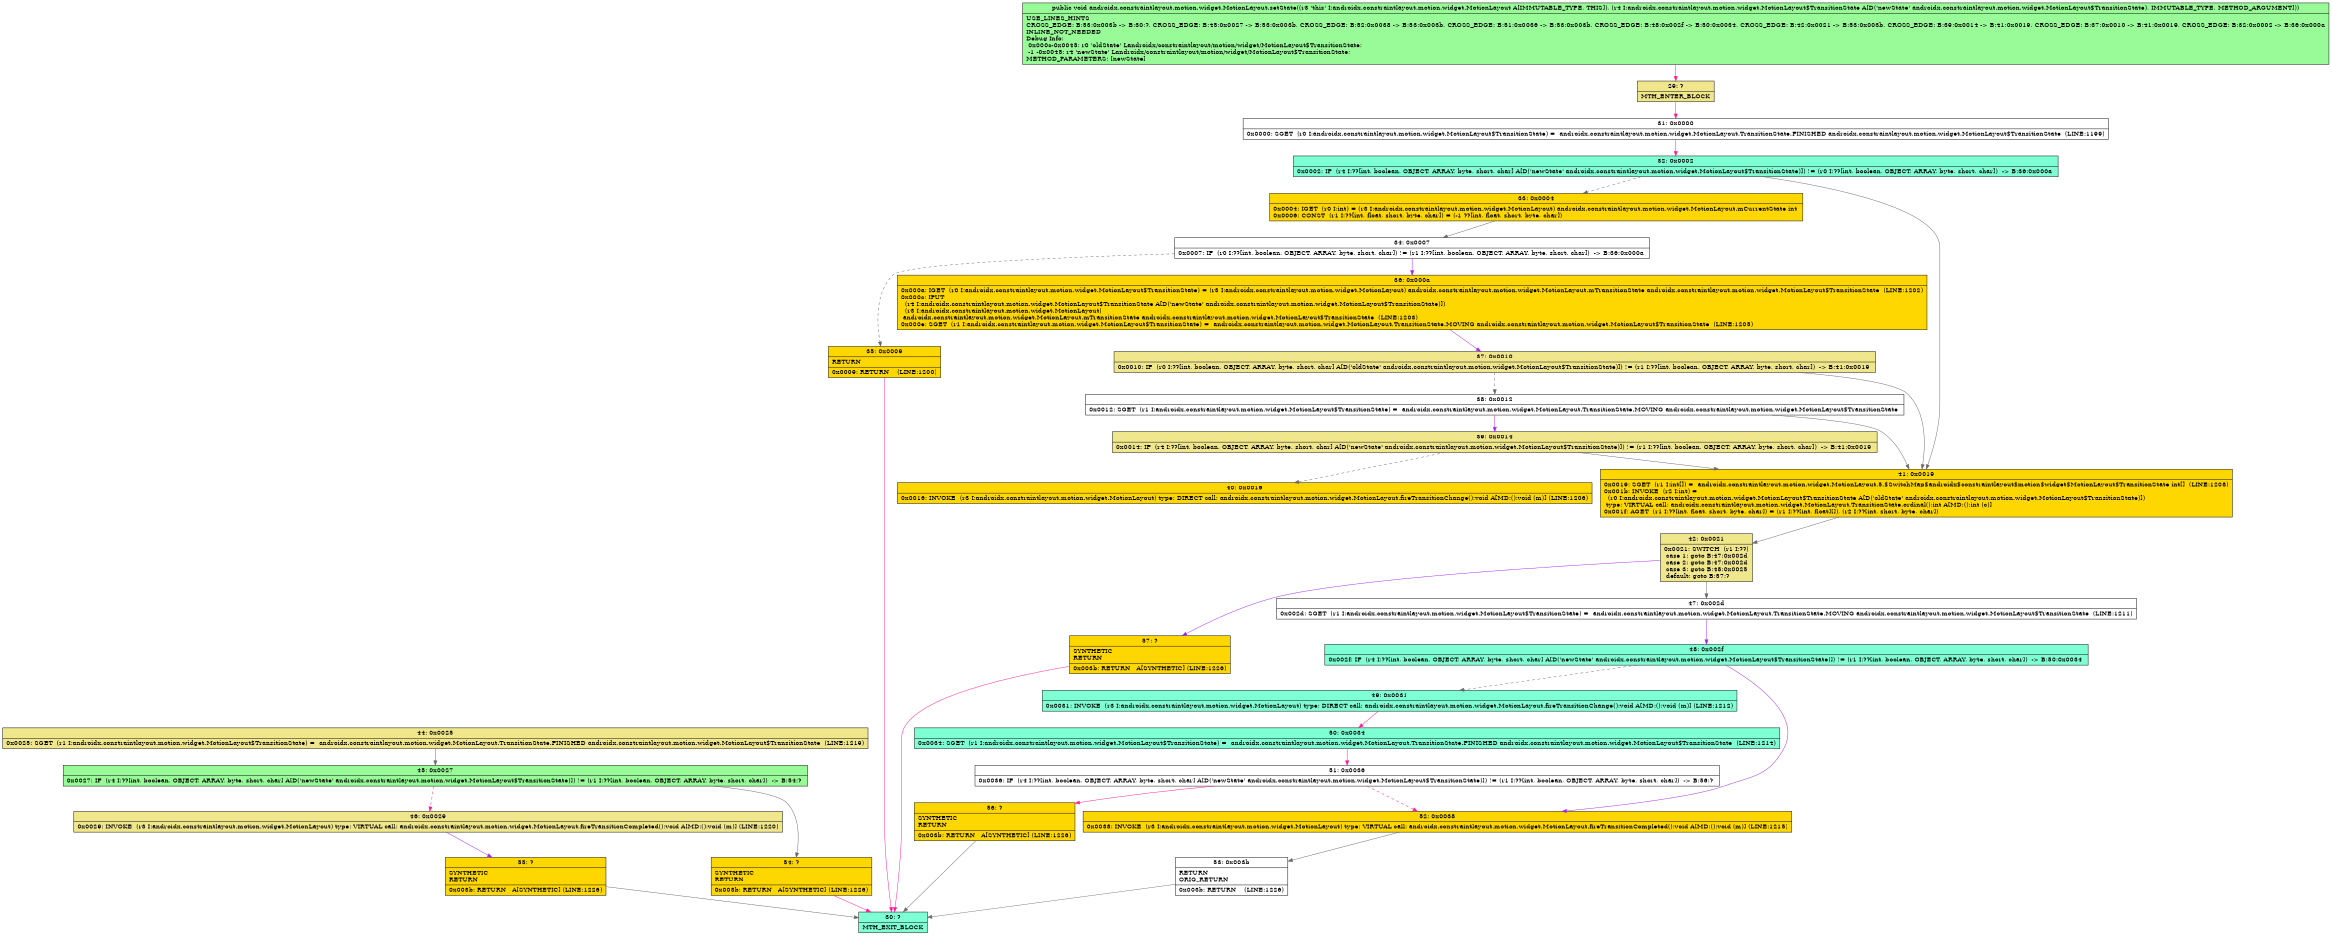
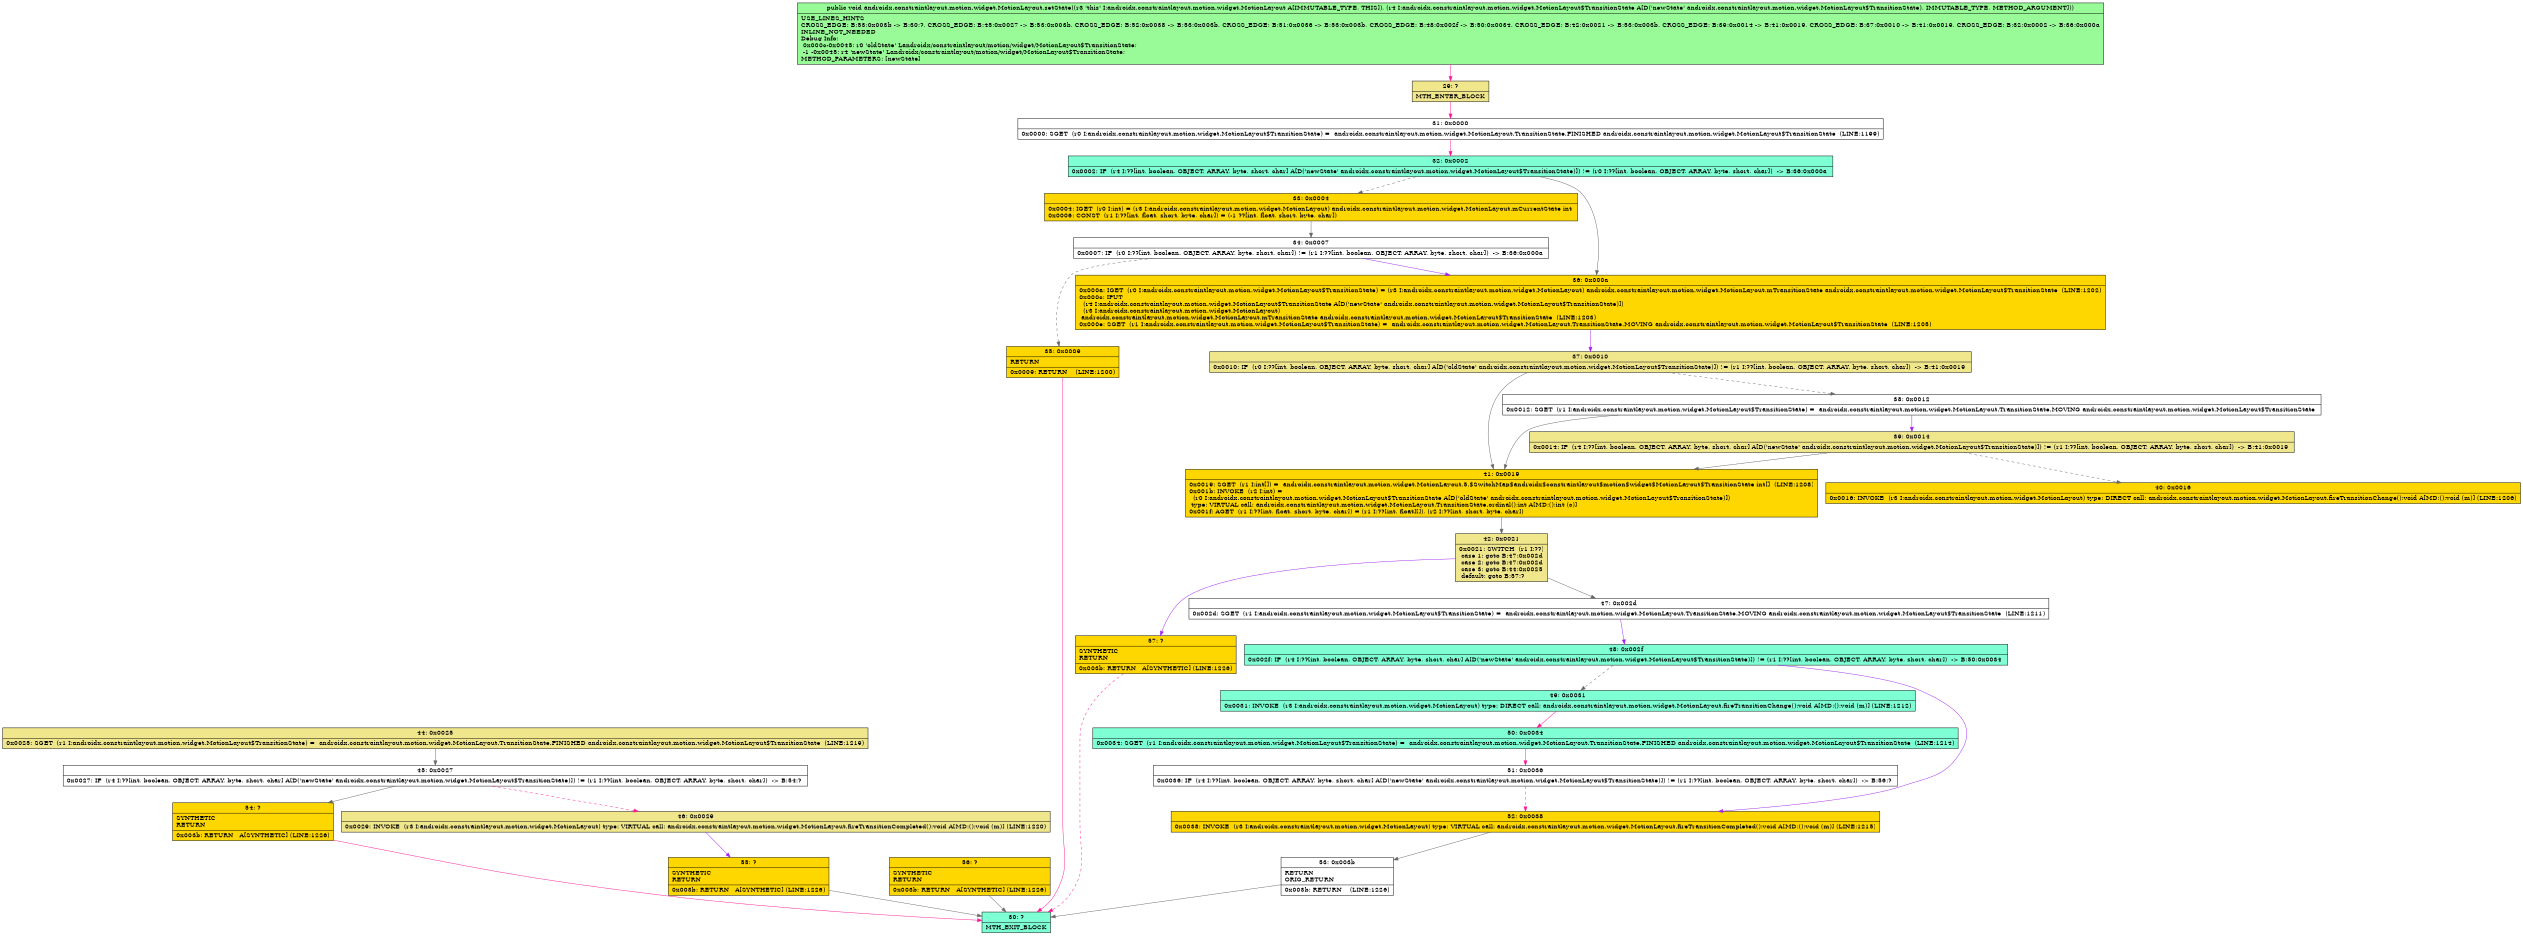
(1940, 258) -> (1591, 208)
(1706, 569) -> (1501, 569)
(905, 728) -> (1080, 789)
(435, 776) -> (435, 776)
(1147, 793) -> none
